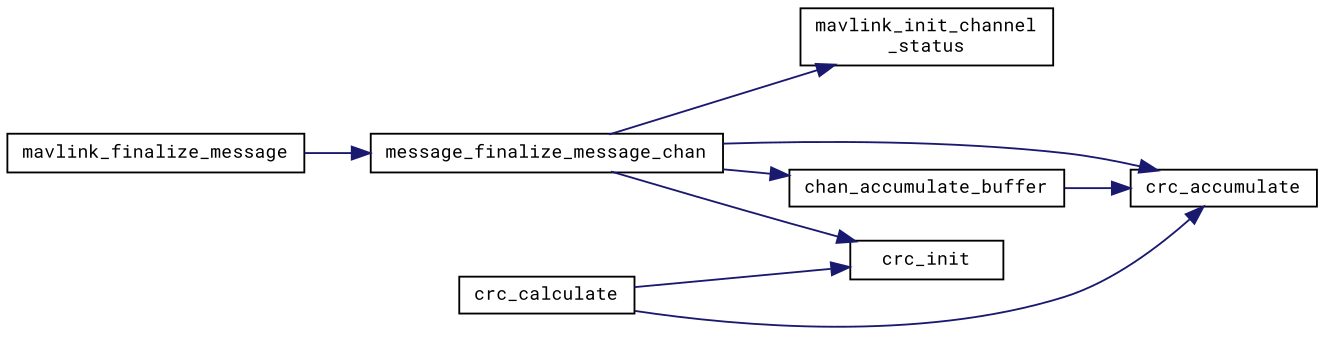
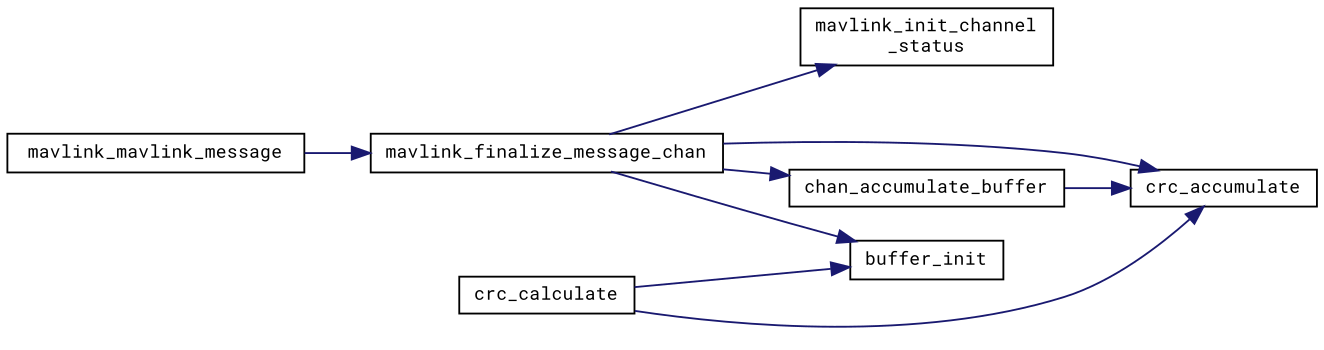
(156, 153) -> (156, 153)
(547, 153) -> (547, 153)
(927, 260) -> (927, 260)
